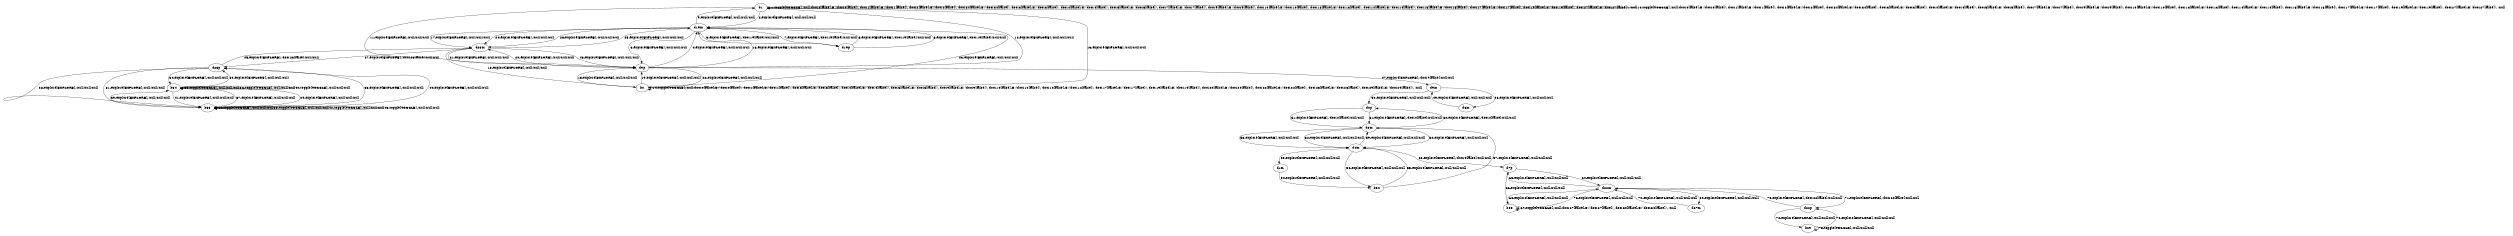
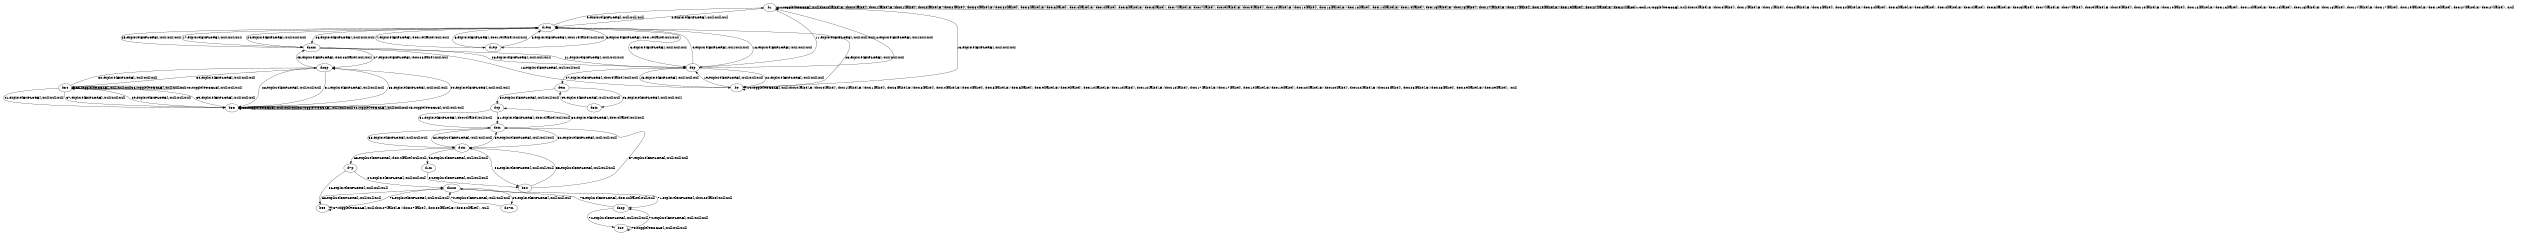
(562, 66) -> none
(1551, 184) -> none
